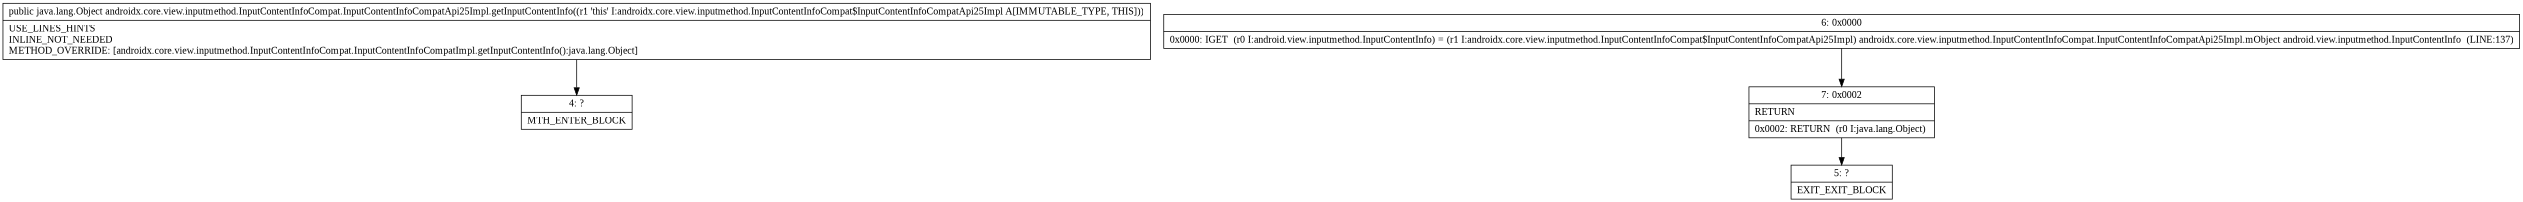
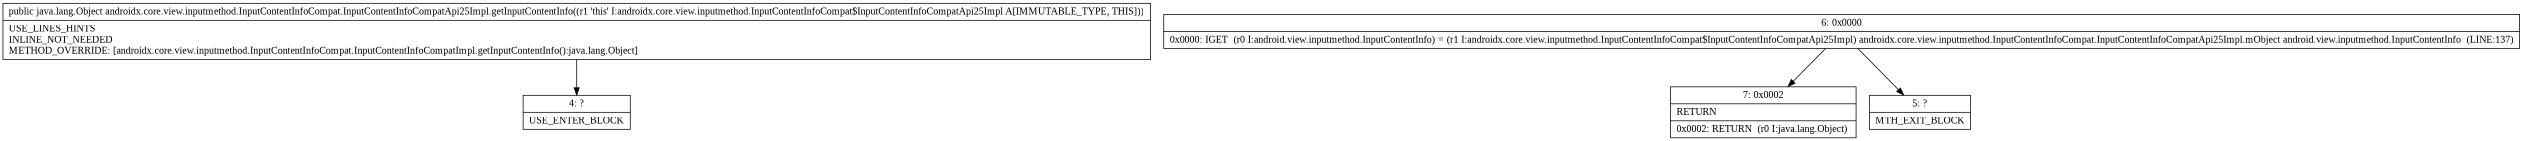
(577, 120) -> (577, 120)
(1842, 148) -> (1878, 69)
(1842, 190) -> (1920, 120)
